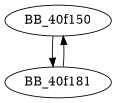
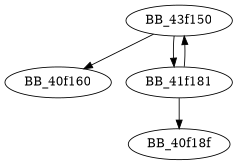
(58, 21) -> (179, 21)
none -> (58, 82)
(58, 82) -> (179, 82)
none -> (179, 144)
